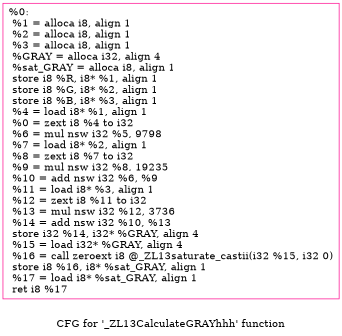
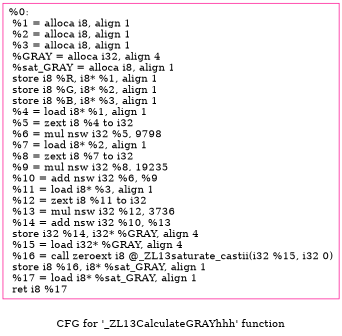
(71, 123) -> (71, 123)
